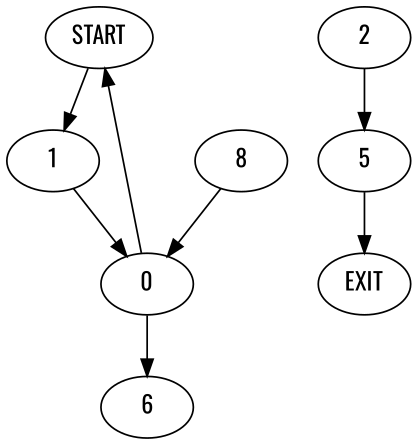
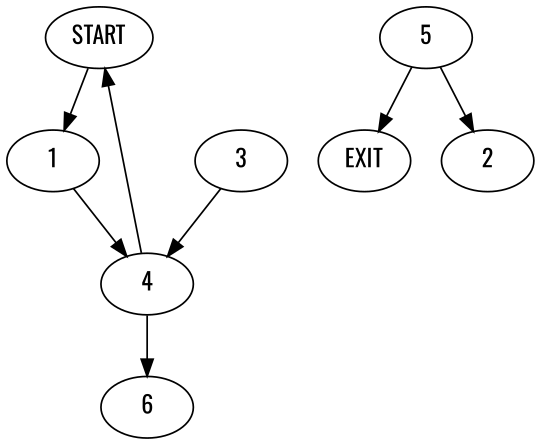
(364, 91) -> (453, 92)
(241, 161) -> (241, 161)
(147, 284) -> (147, 284)
